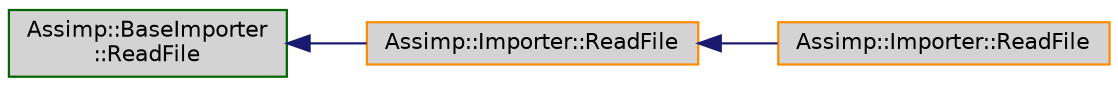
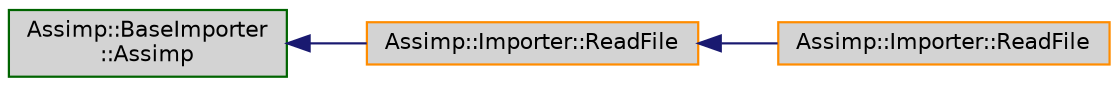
(148, 43) -> (148, 43)
